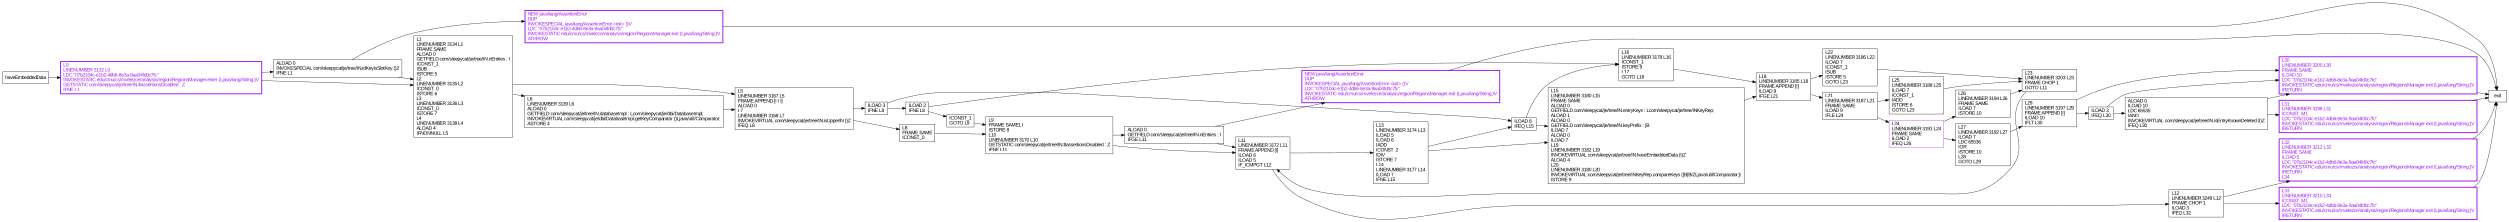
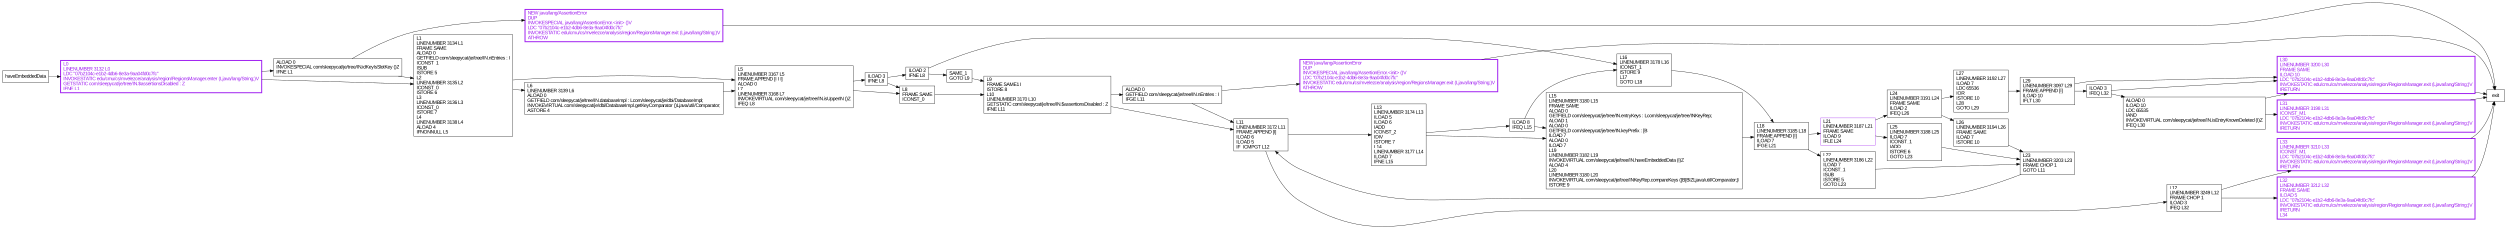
(1783, 87) -> (1781, 136)
(1198, 101) -> (892, 85)
(1850, 106) -> (1848, 132)
(2049, 113) -> (2047, 91)
(2101, 113) -> (2099, 91)
(960, 121) -> (959, 76)
(1916, 134) -> (1914, 104)
